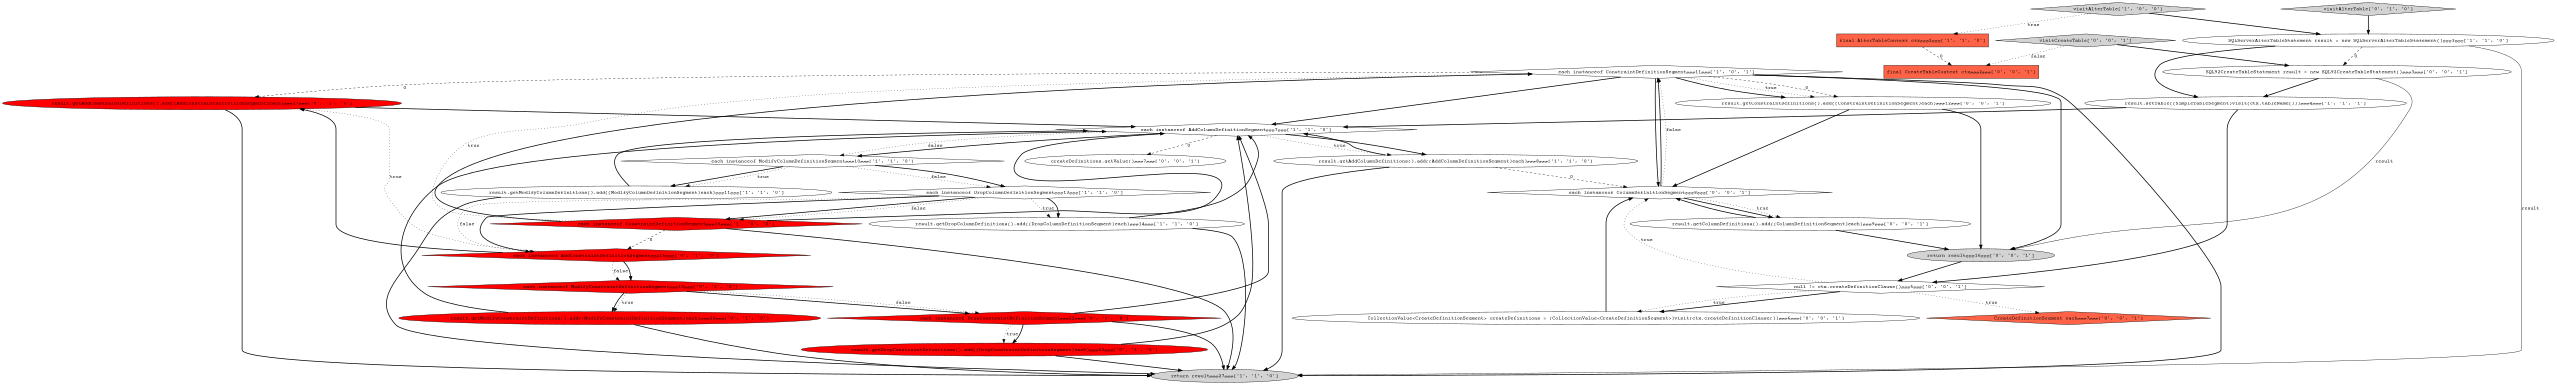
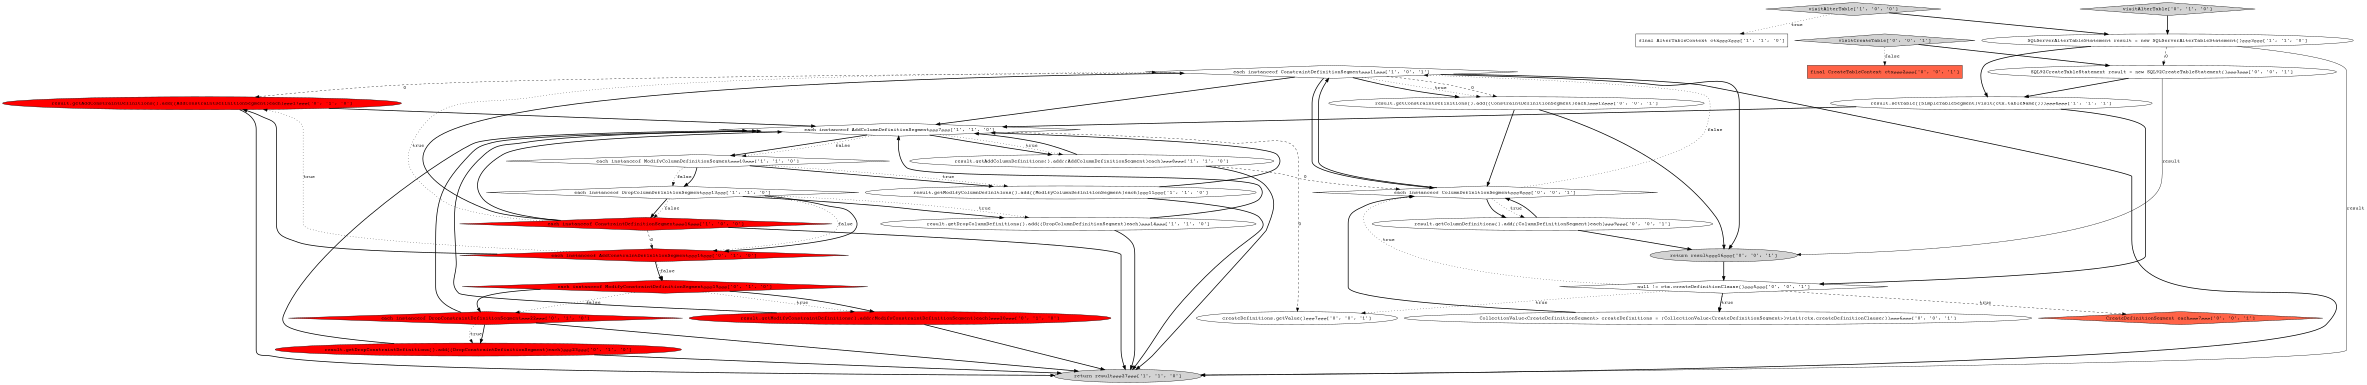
(1913, 40) -> (1712, 40)
(1935, 55) -> none
none -> (1517, 302)
(1973, 302) -> (1952, 302)
